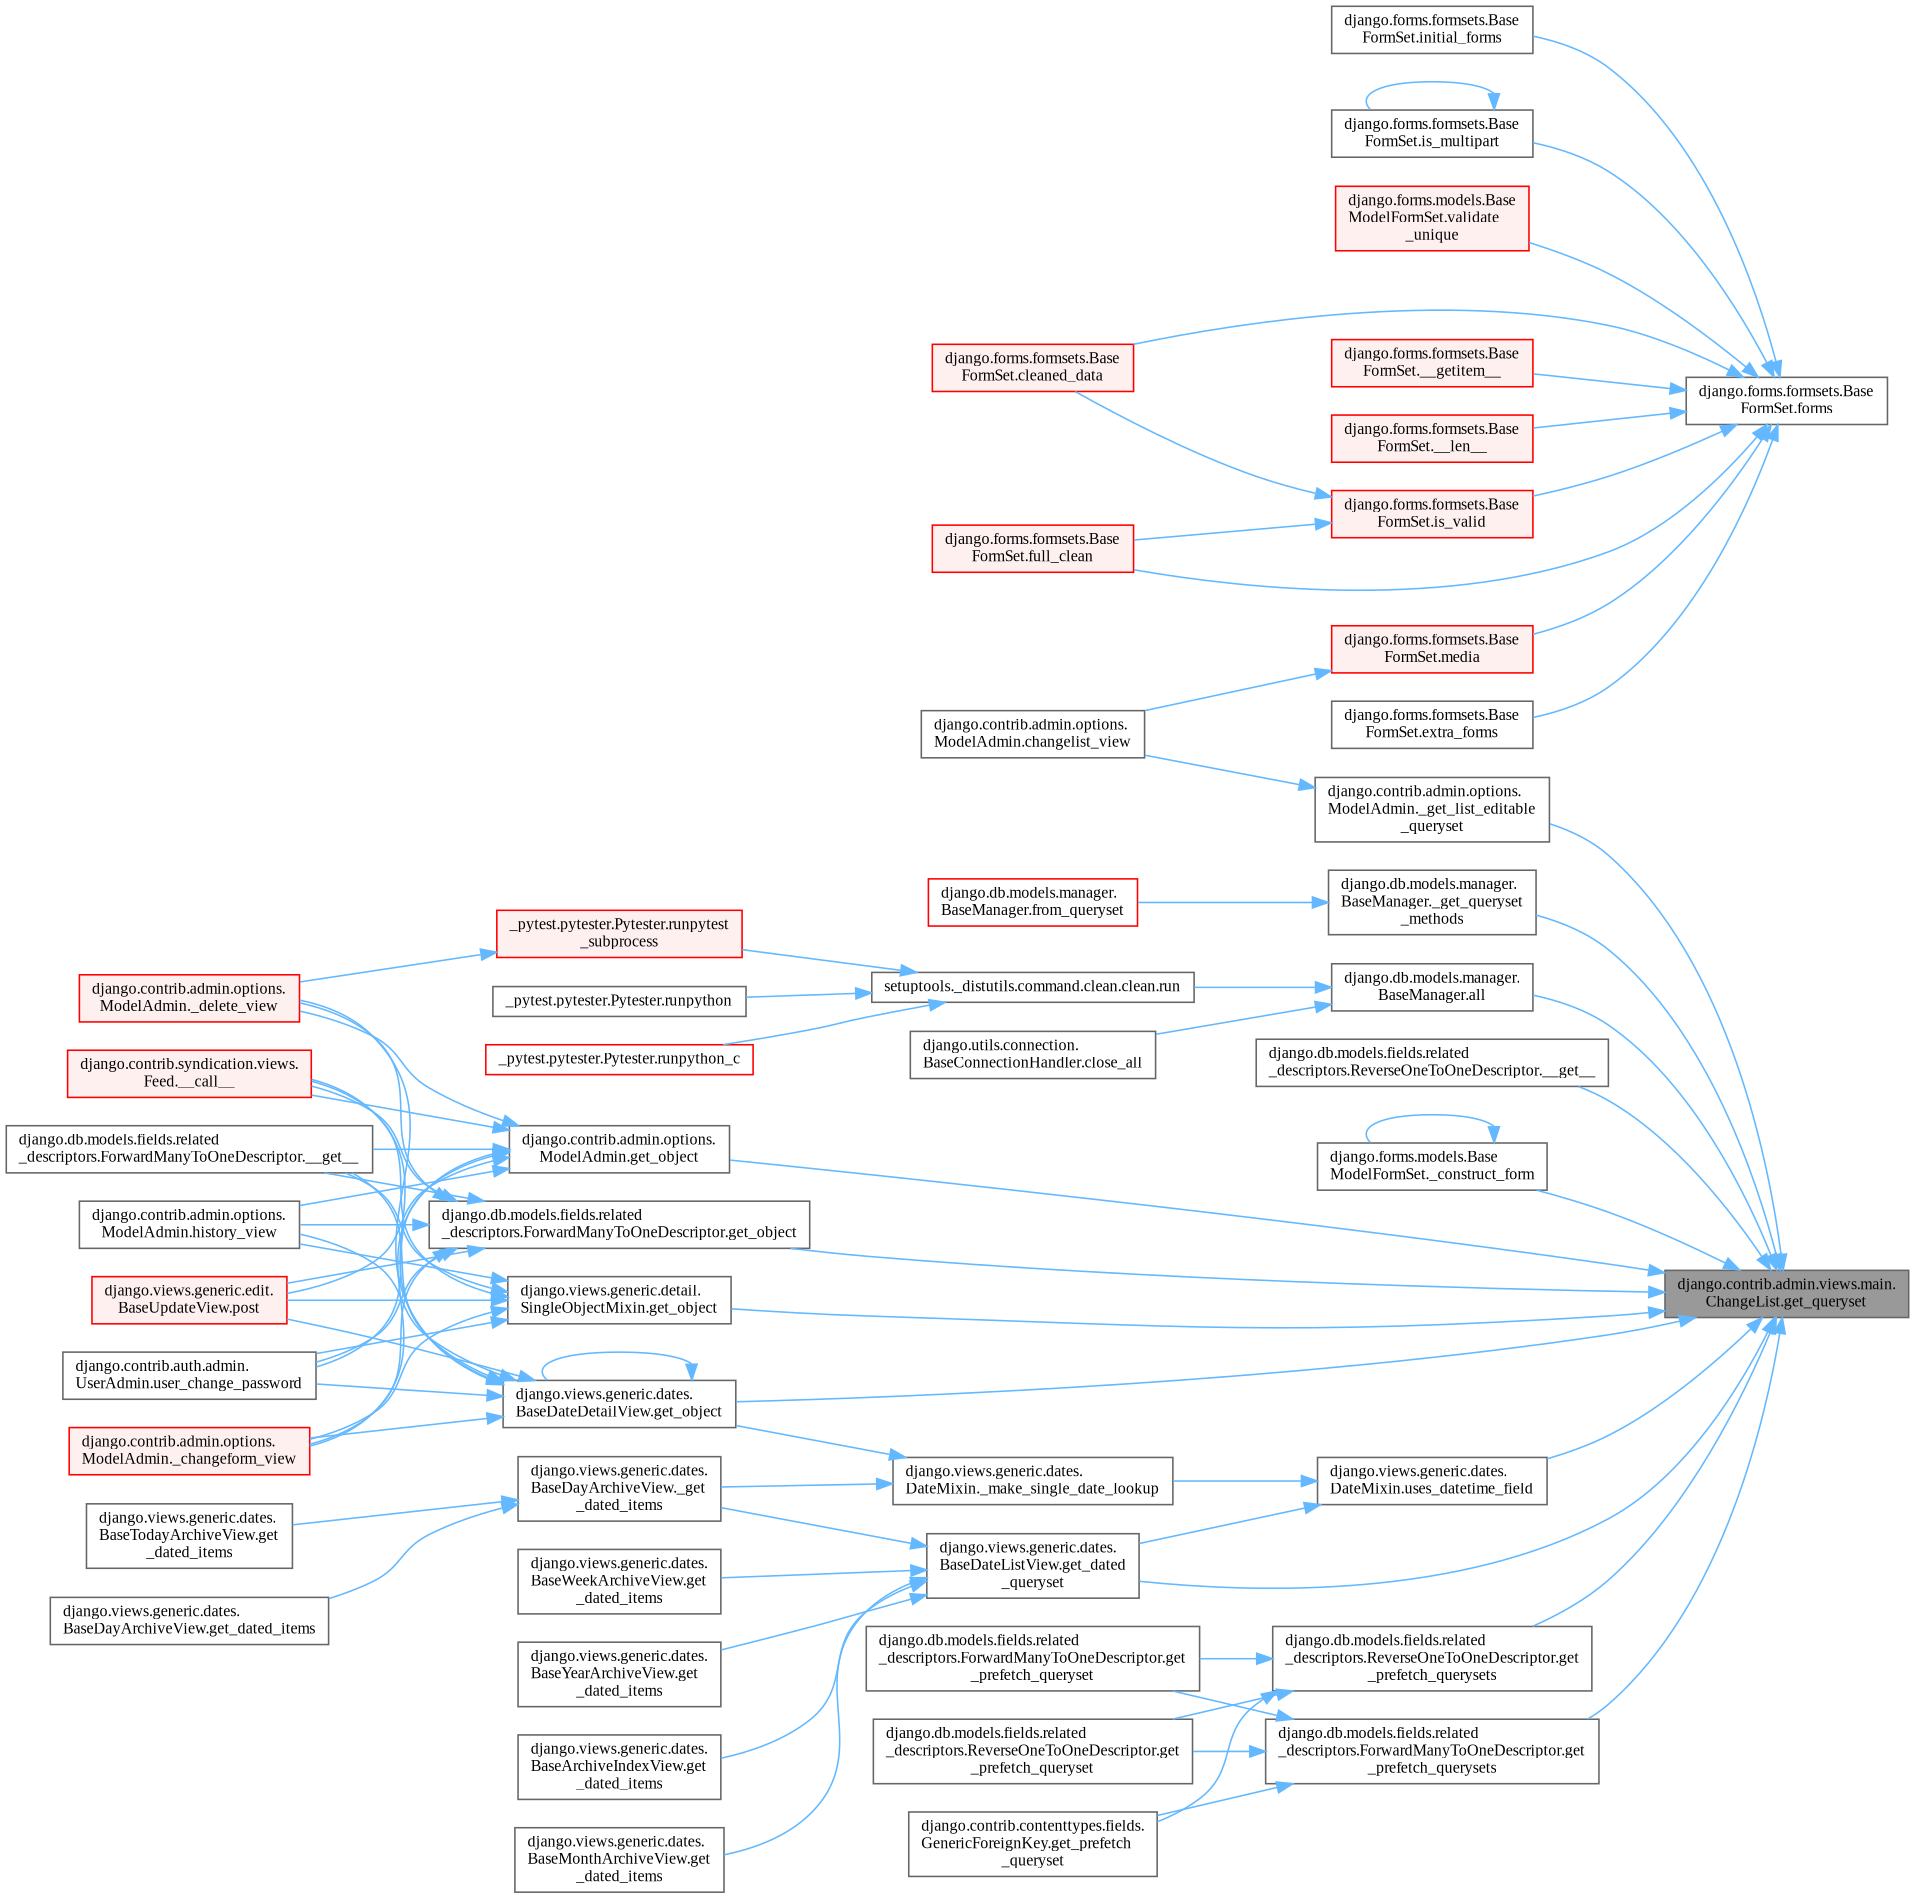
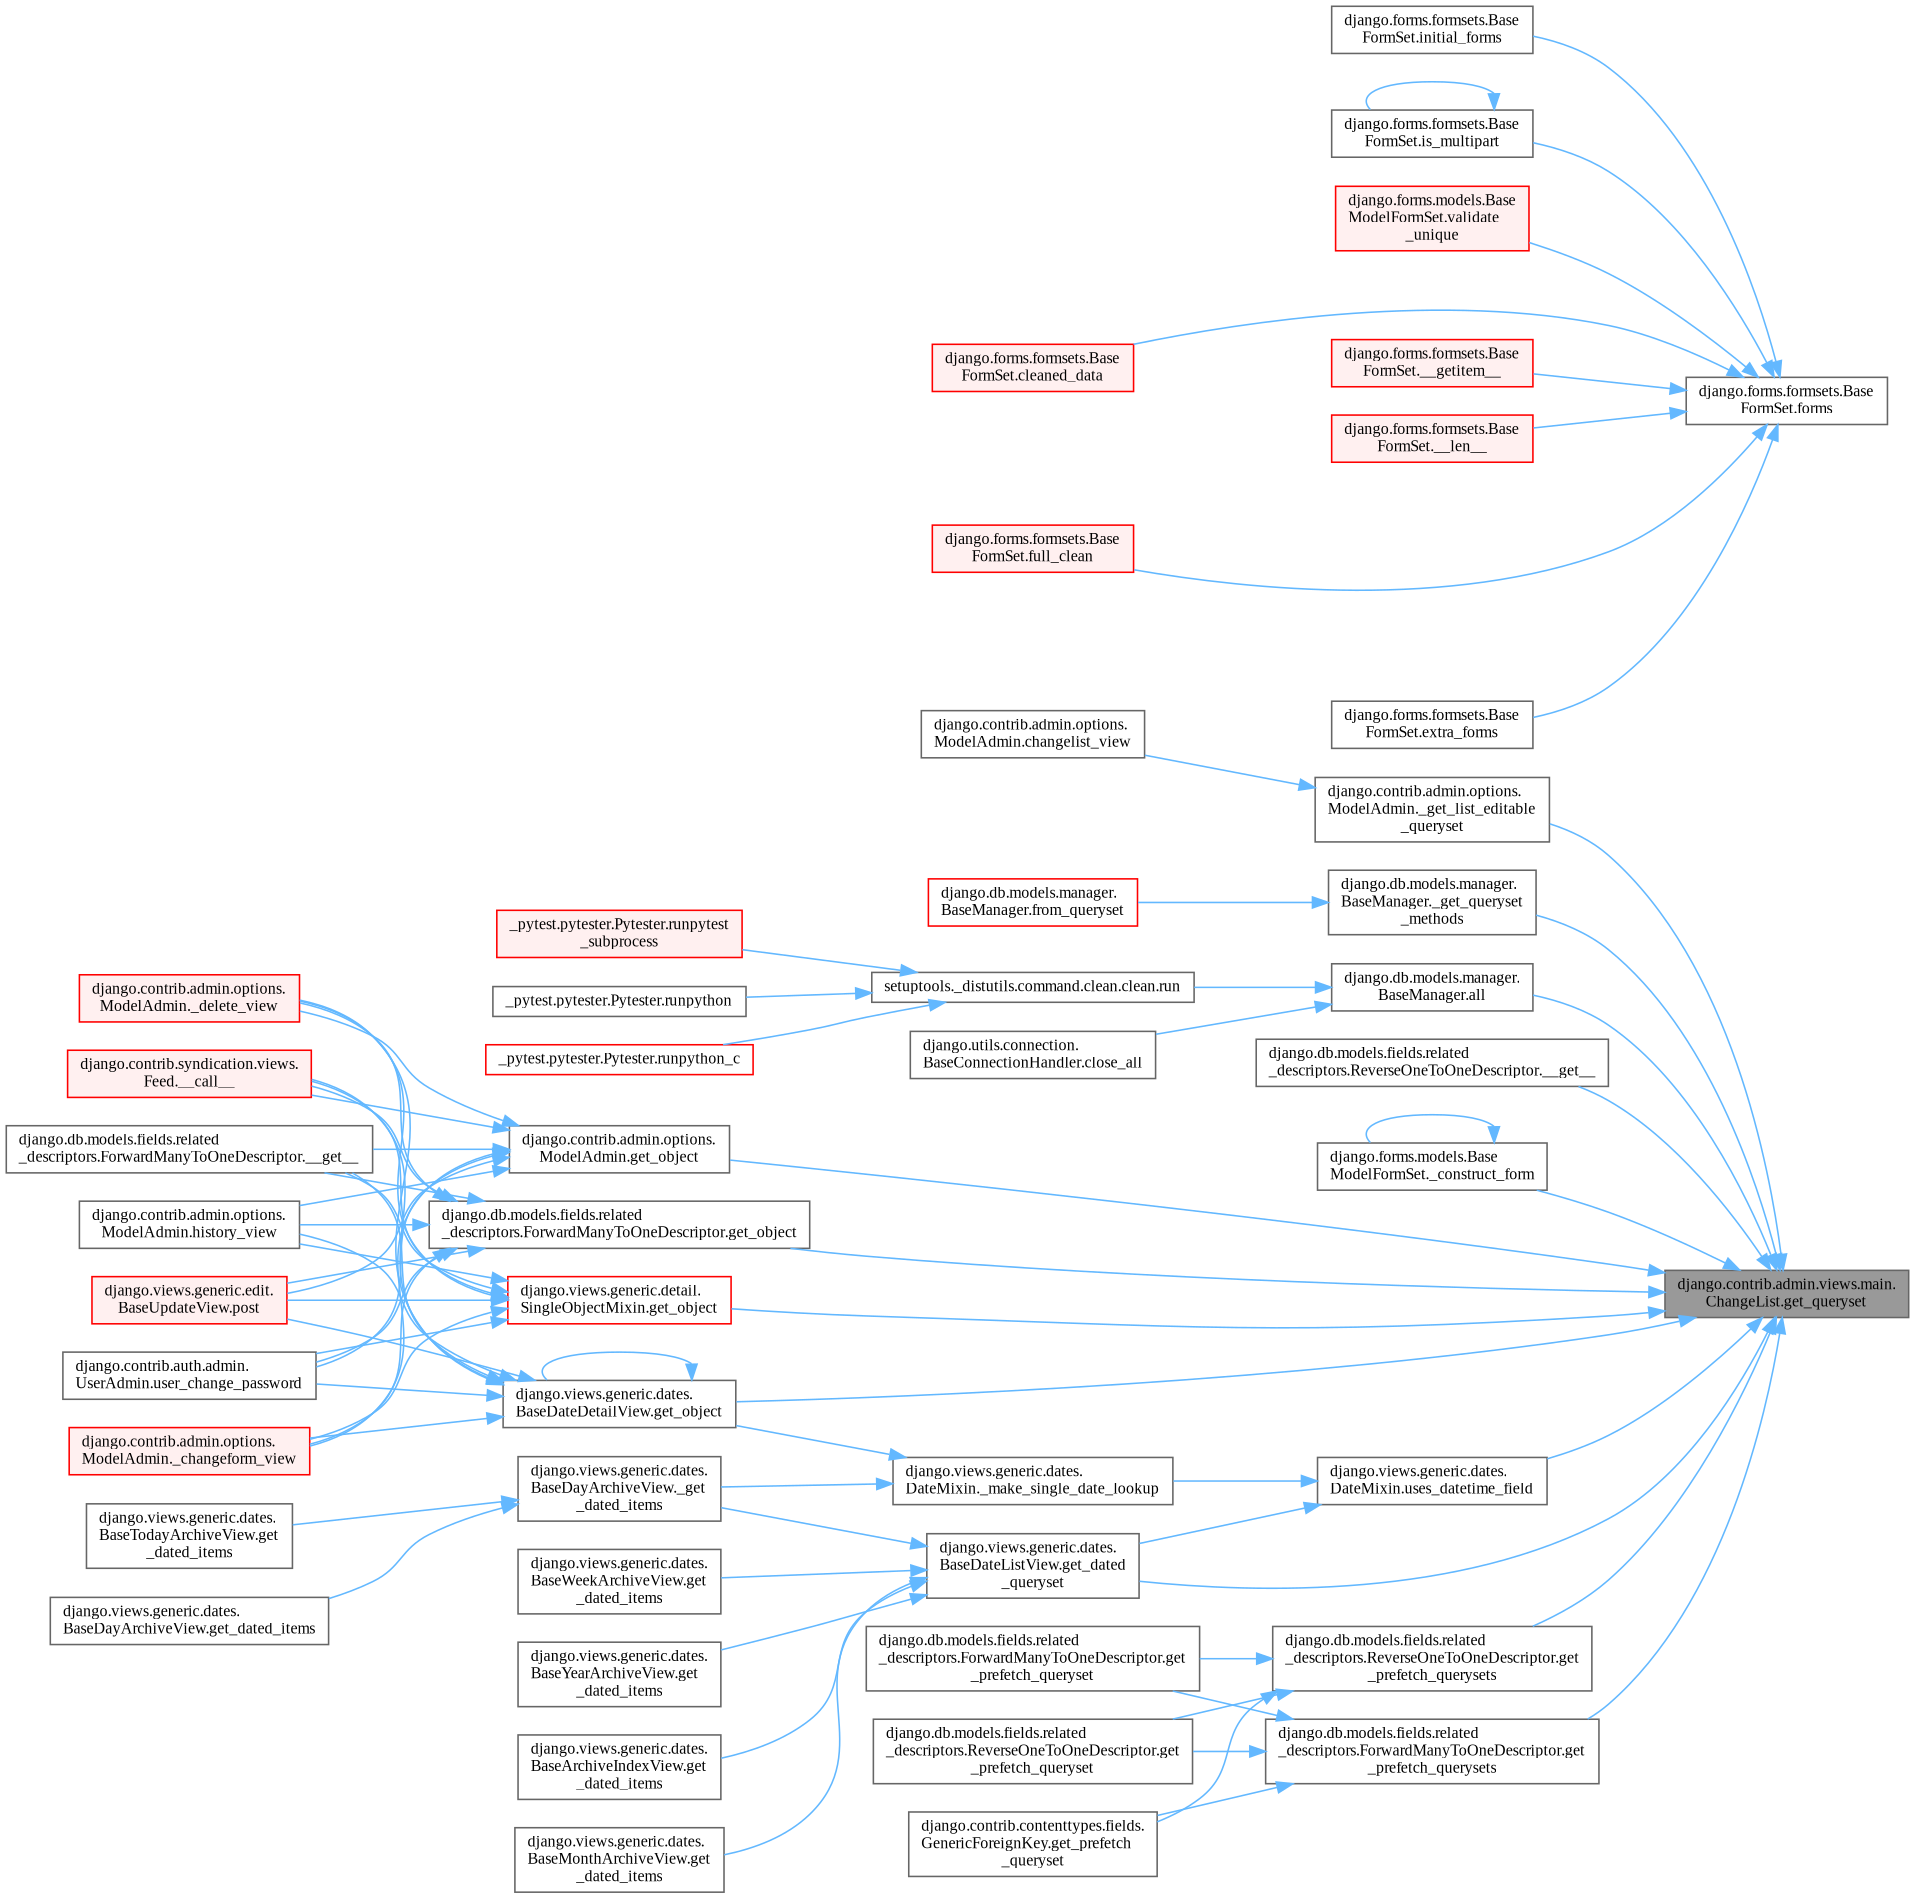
(1432, 514) -> none
(1432, 649) -> none
(390, 968) -> (401, 1144)
(619, 1300) -> (619, 1300)
